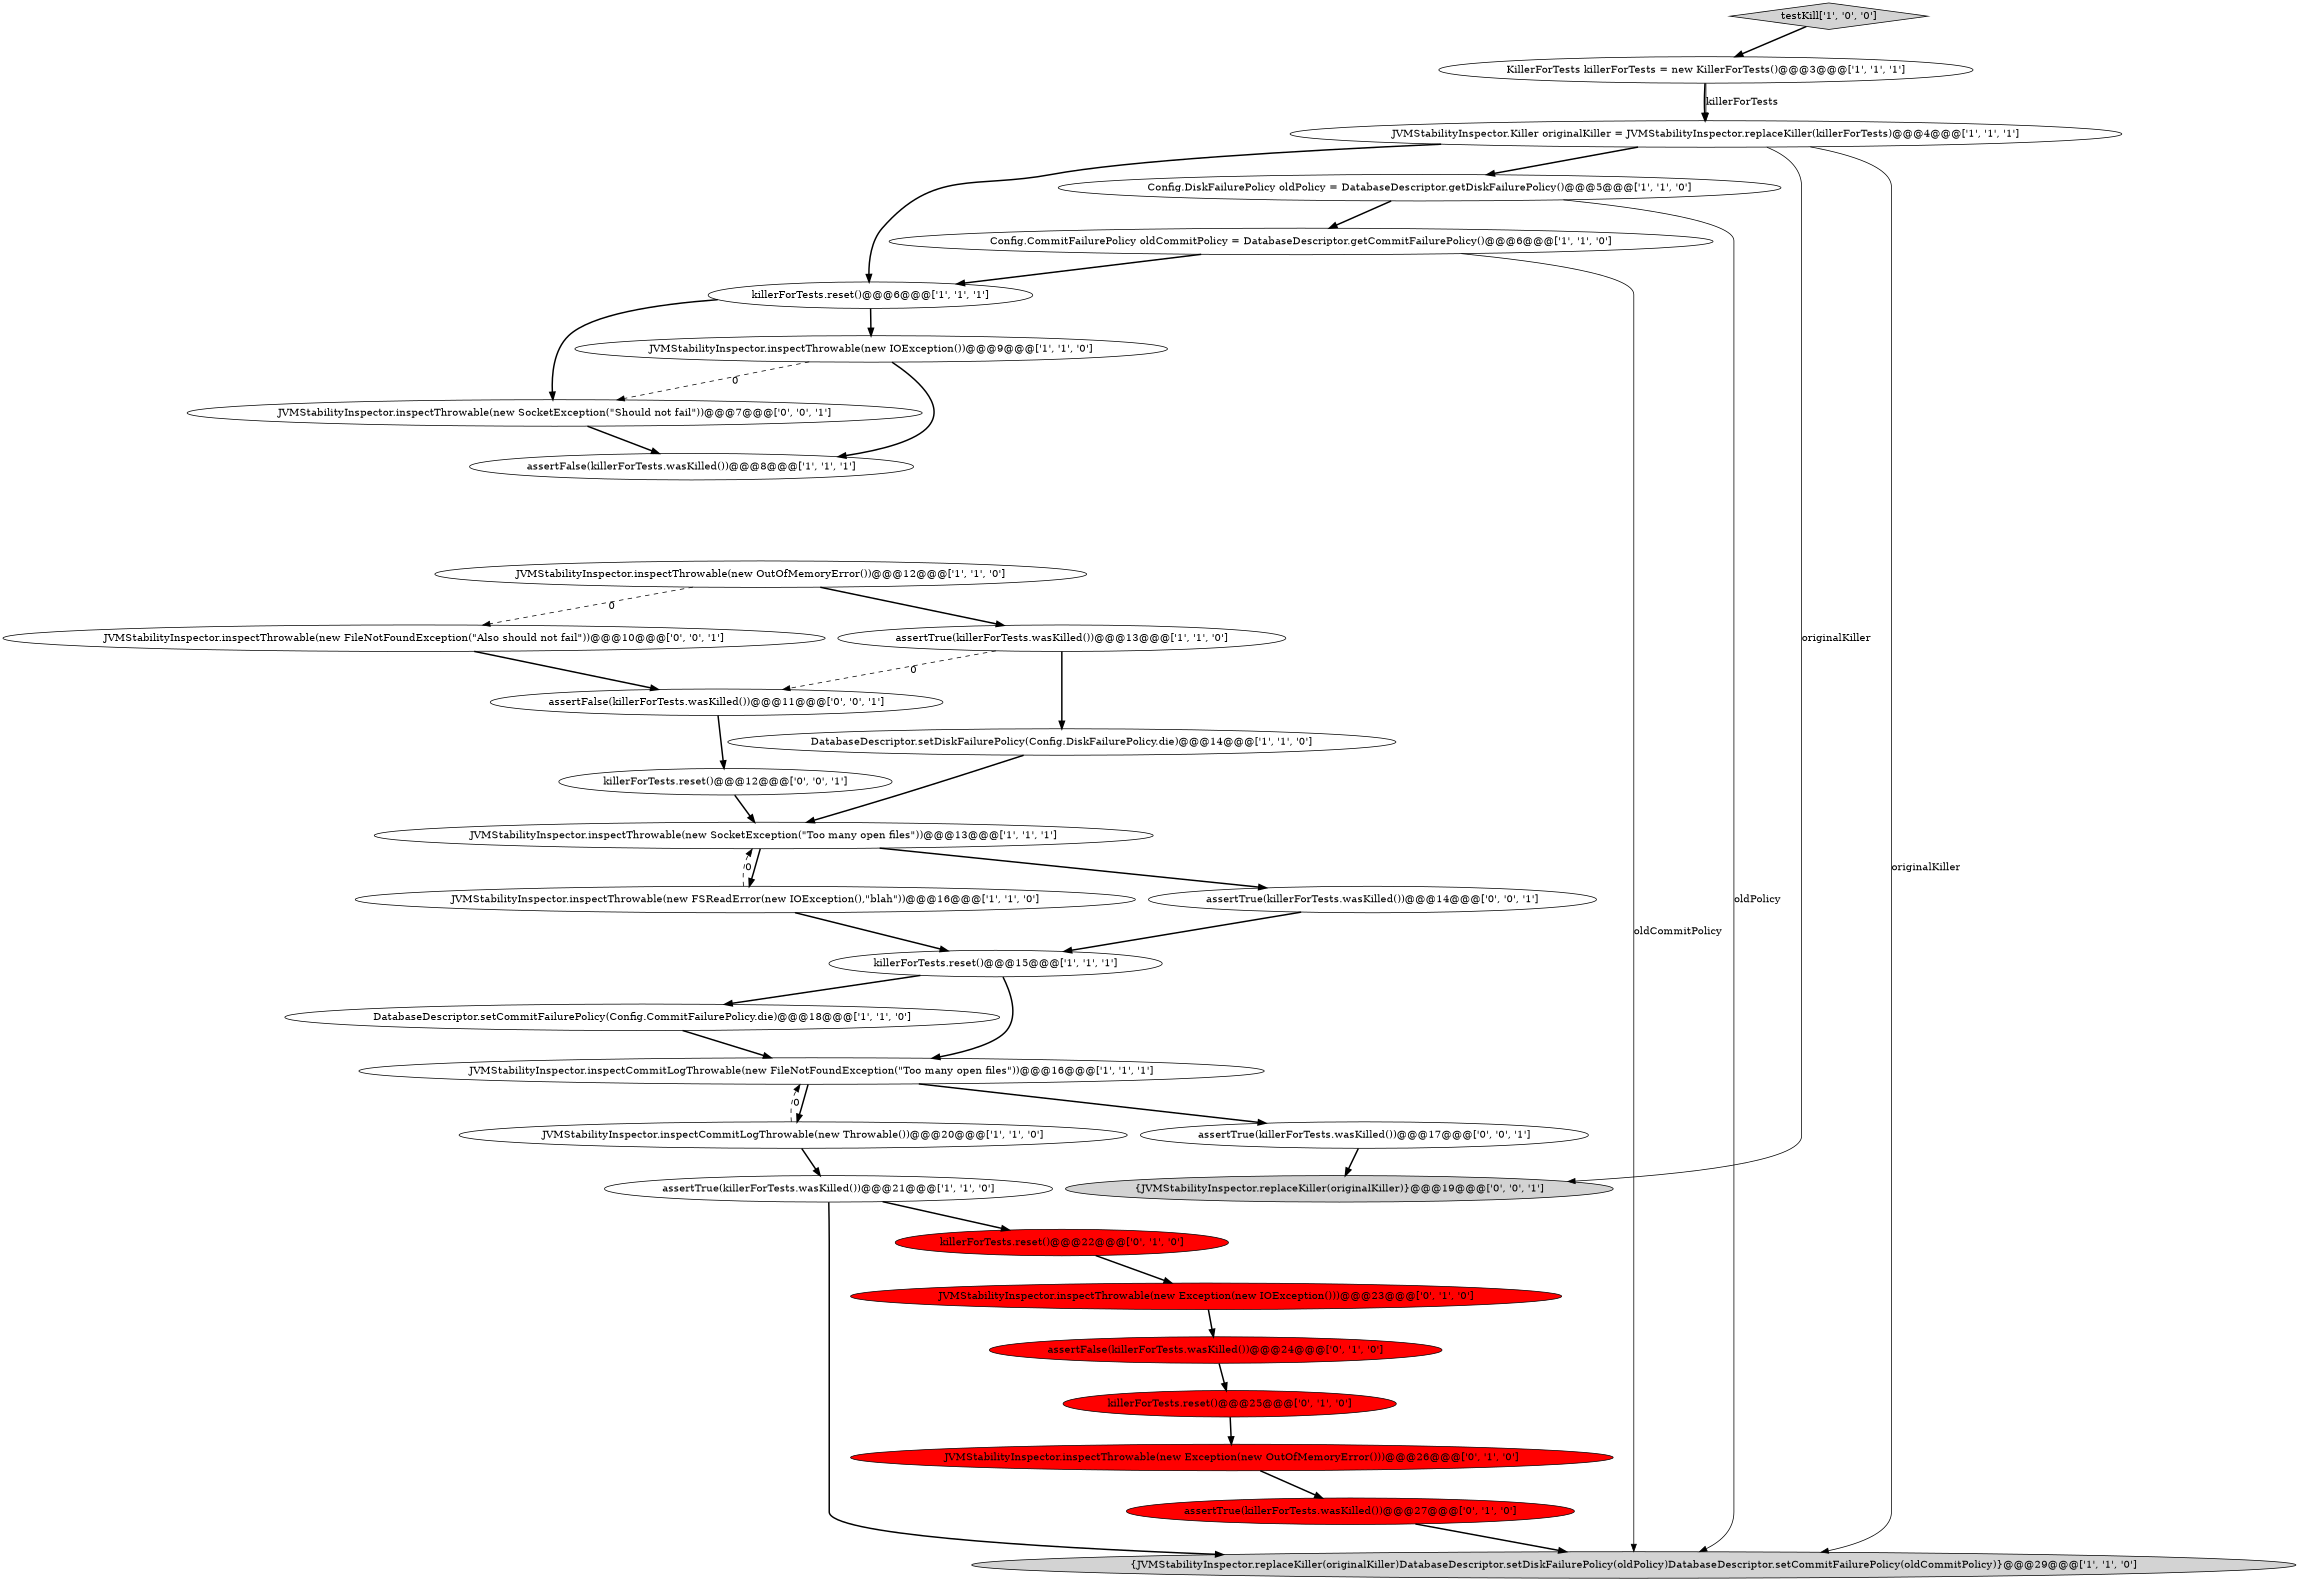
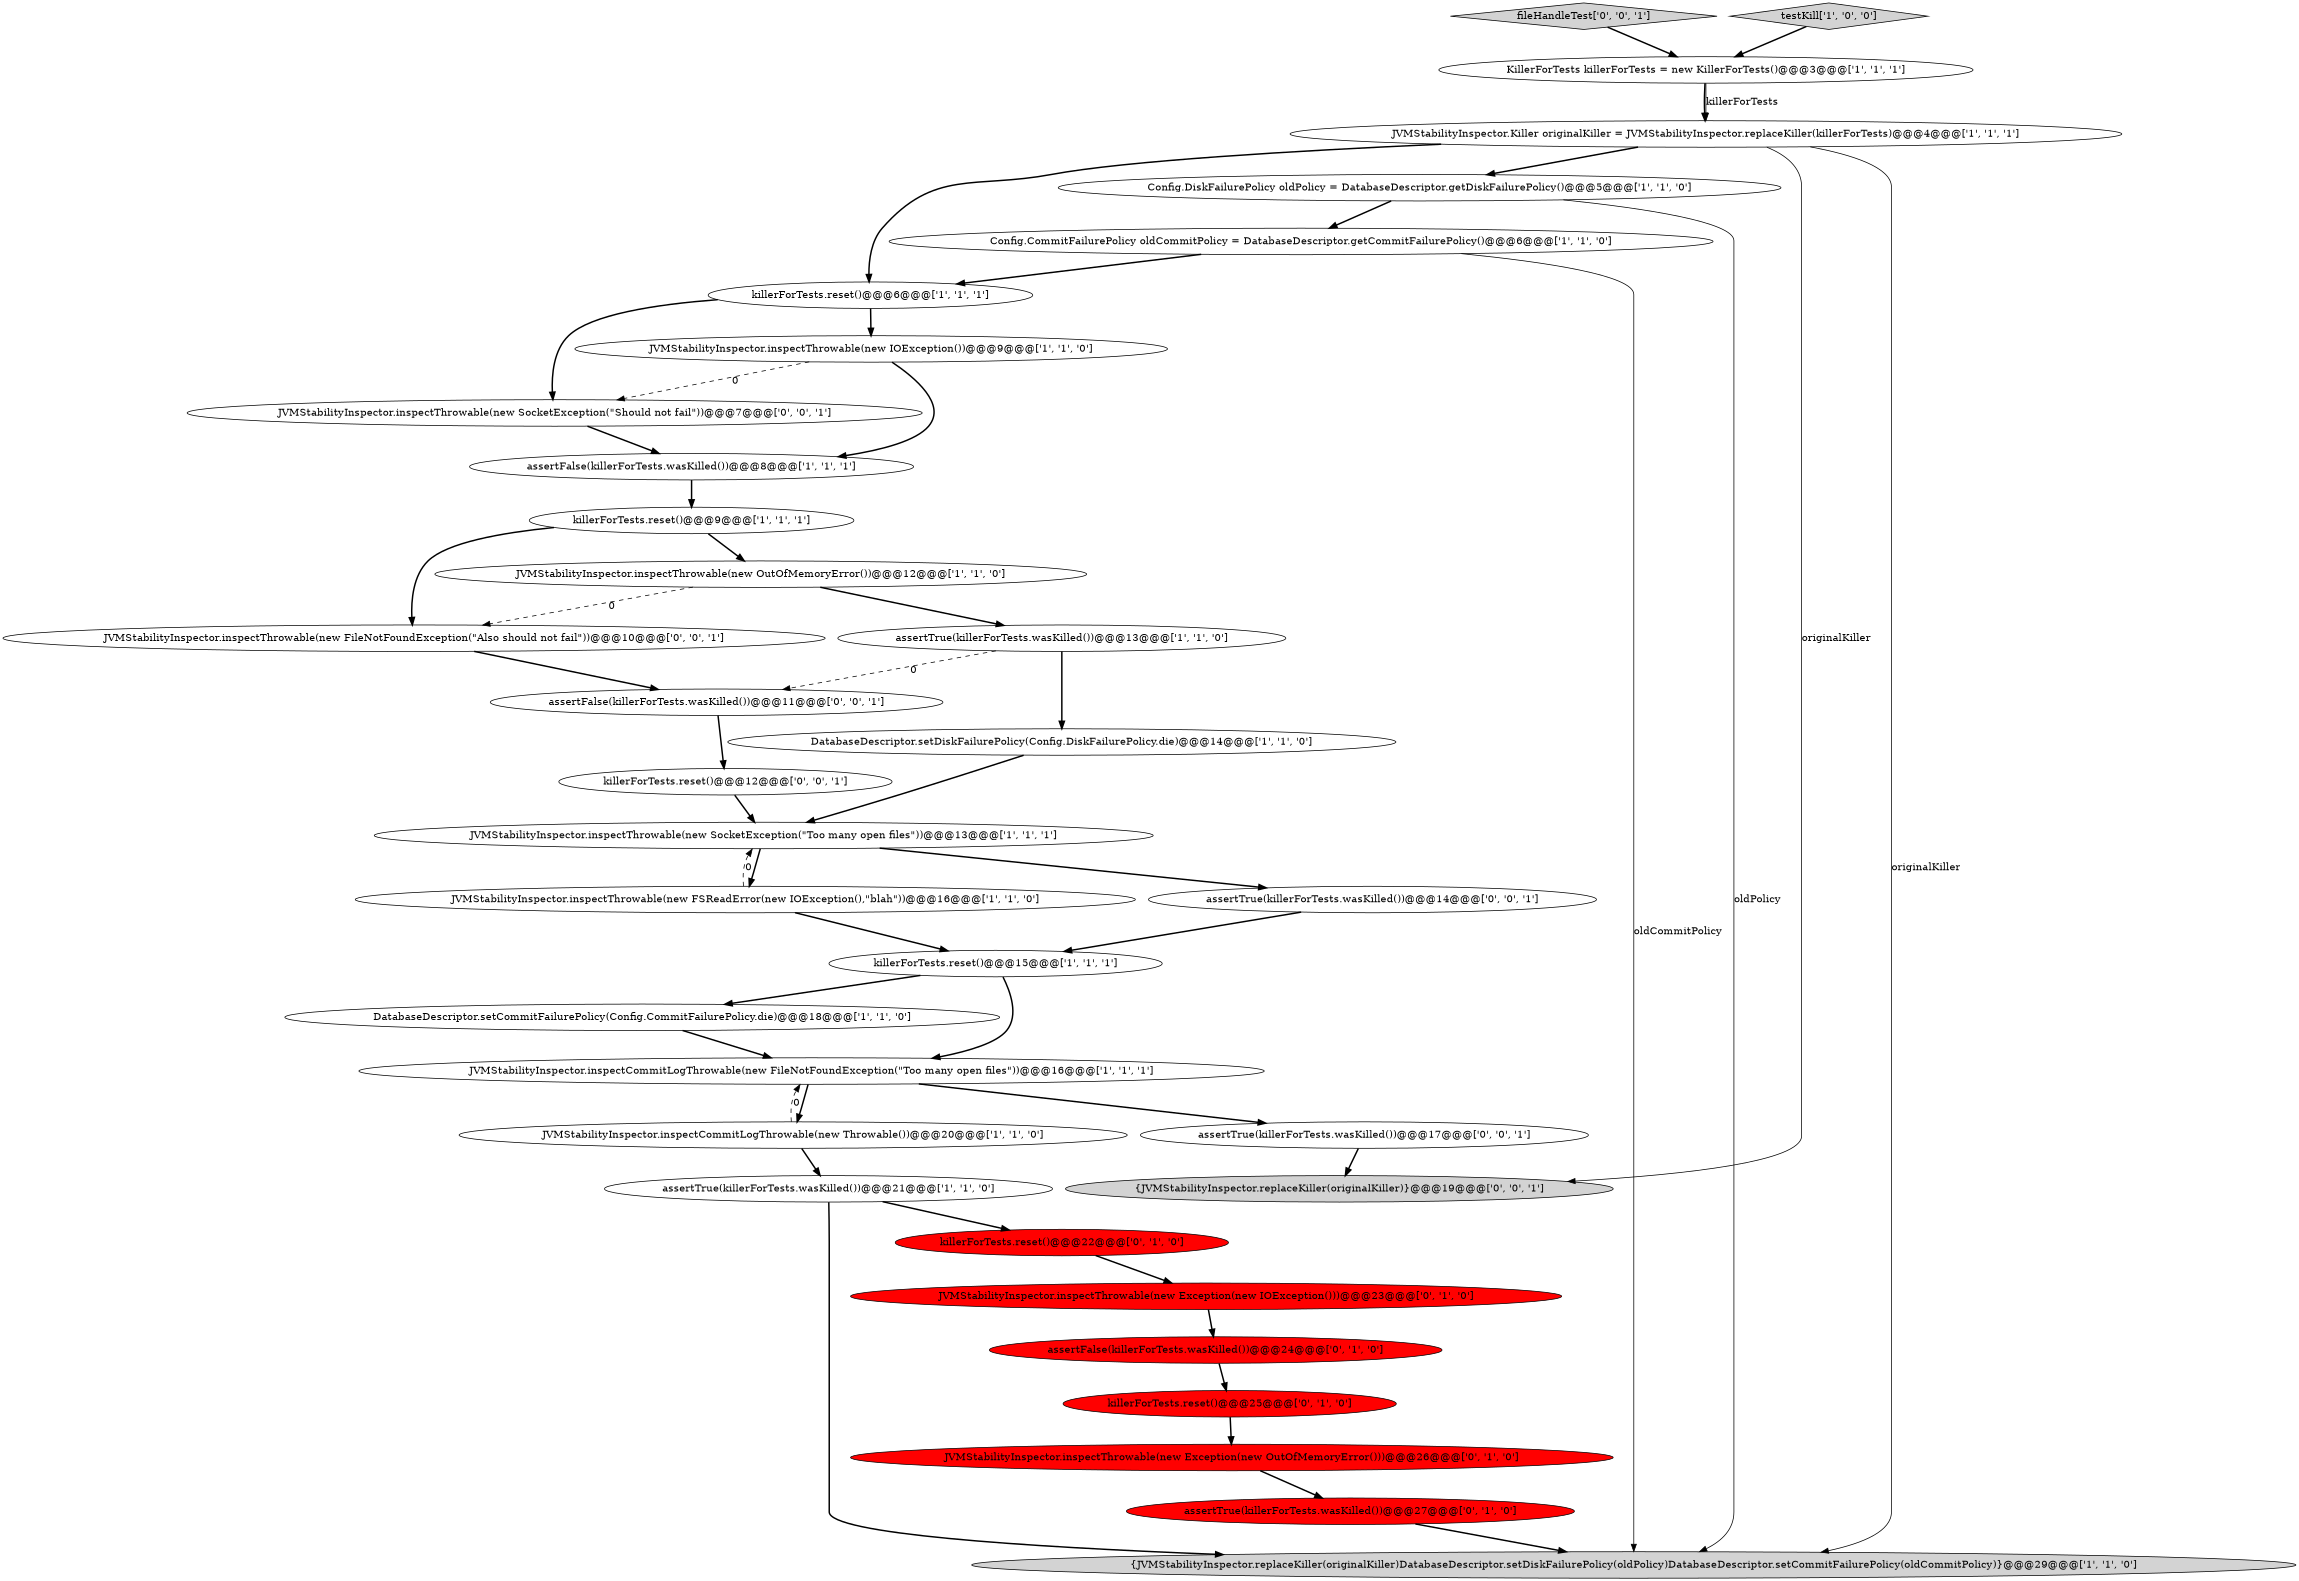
none -> (1584, 16)
none -> (692, 520)
